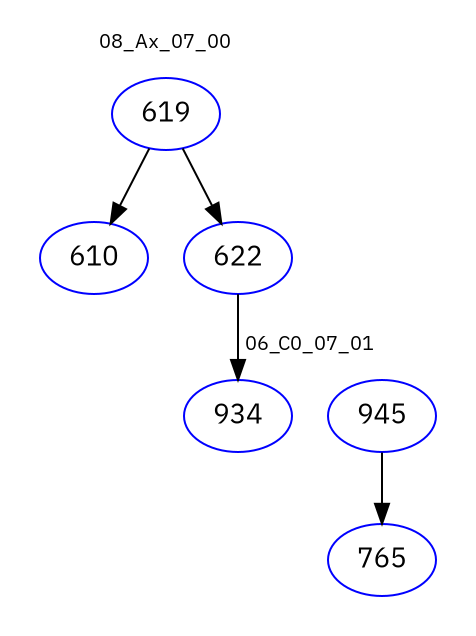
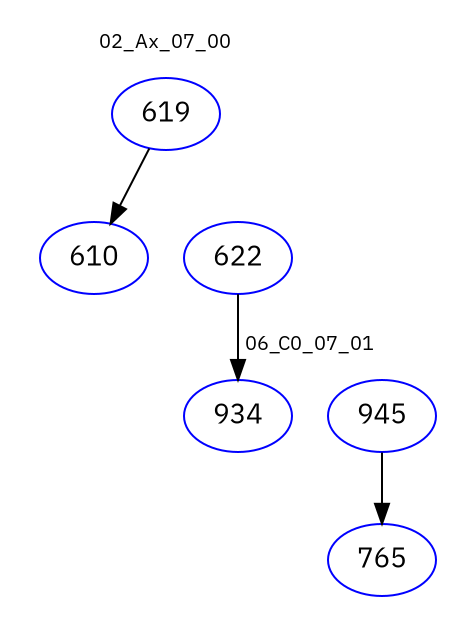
(166, 43) -> (166, 43)
(197, 177) -> none
